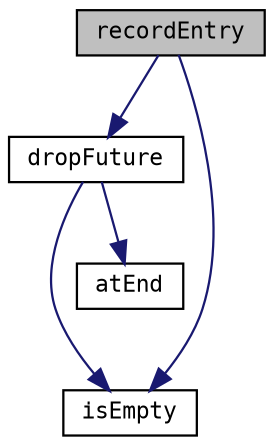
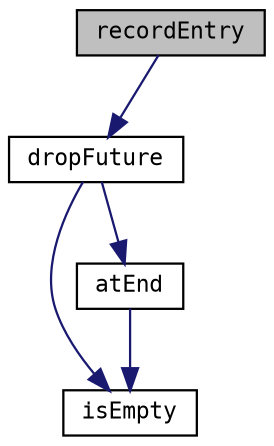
(213, 218) -> (130, 338)
